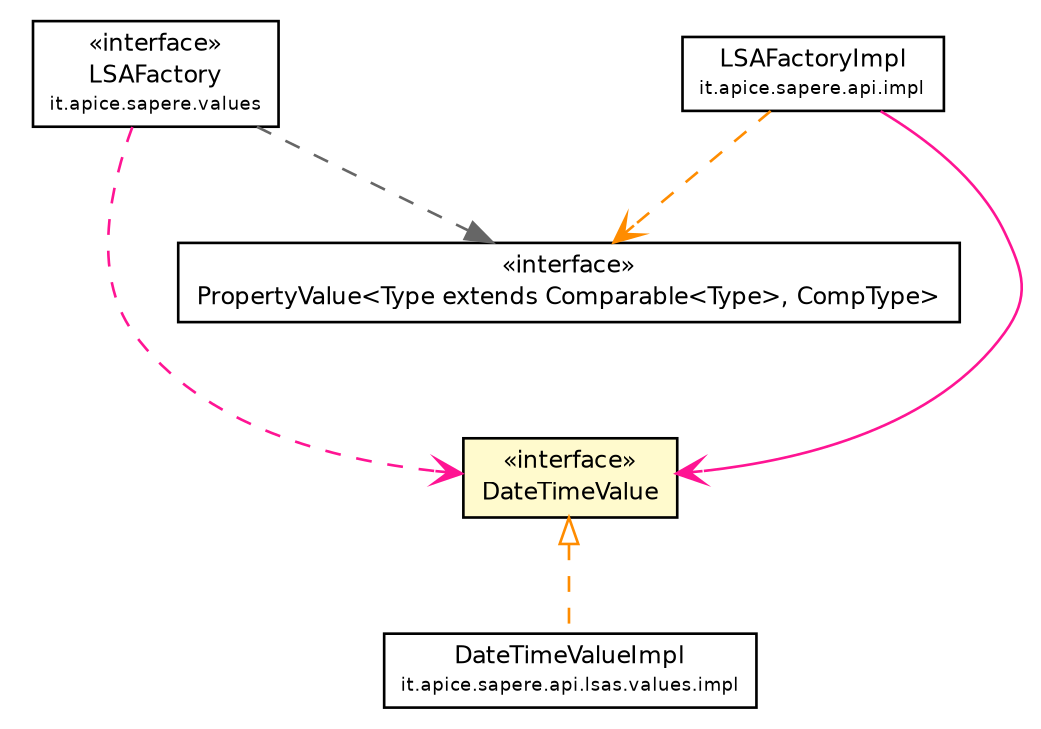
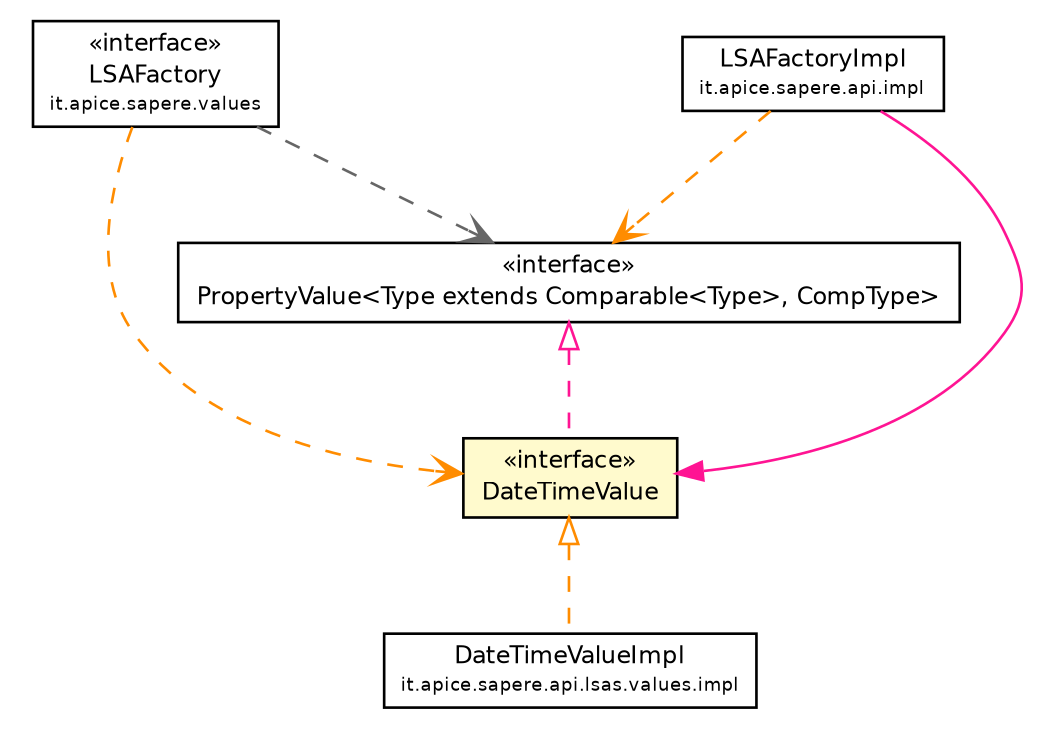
(362, 179) -> (362, 179)
(986, 354) -> (986, 354)
(177, 378) -> (177, 378)
none -> (569, 393)
